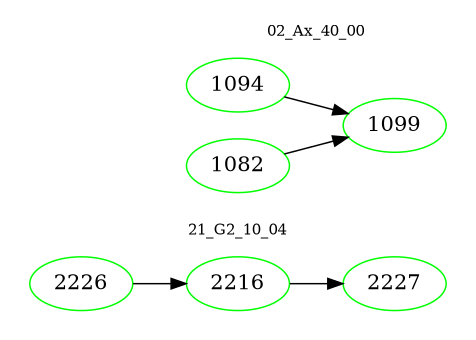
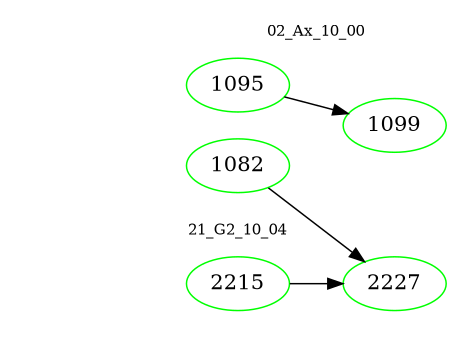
(316, 32) -> (316, 32)
(238, 85) -> (238, 85)
(309, 148) -> (319, 226)
(81, 284) -> none
(238, 284) -> (238, 284)
